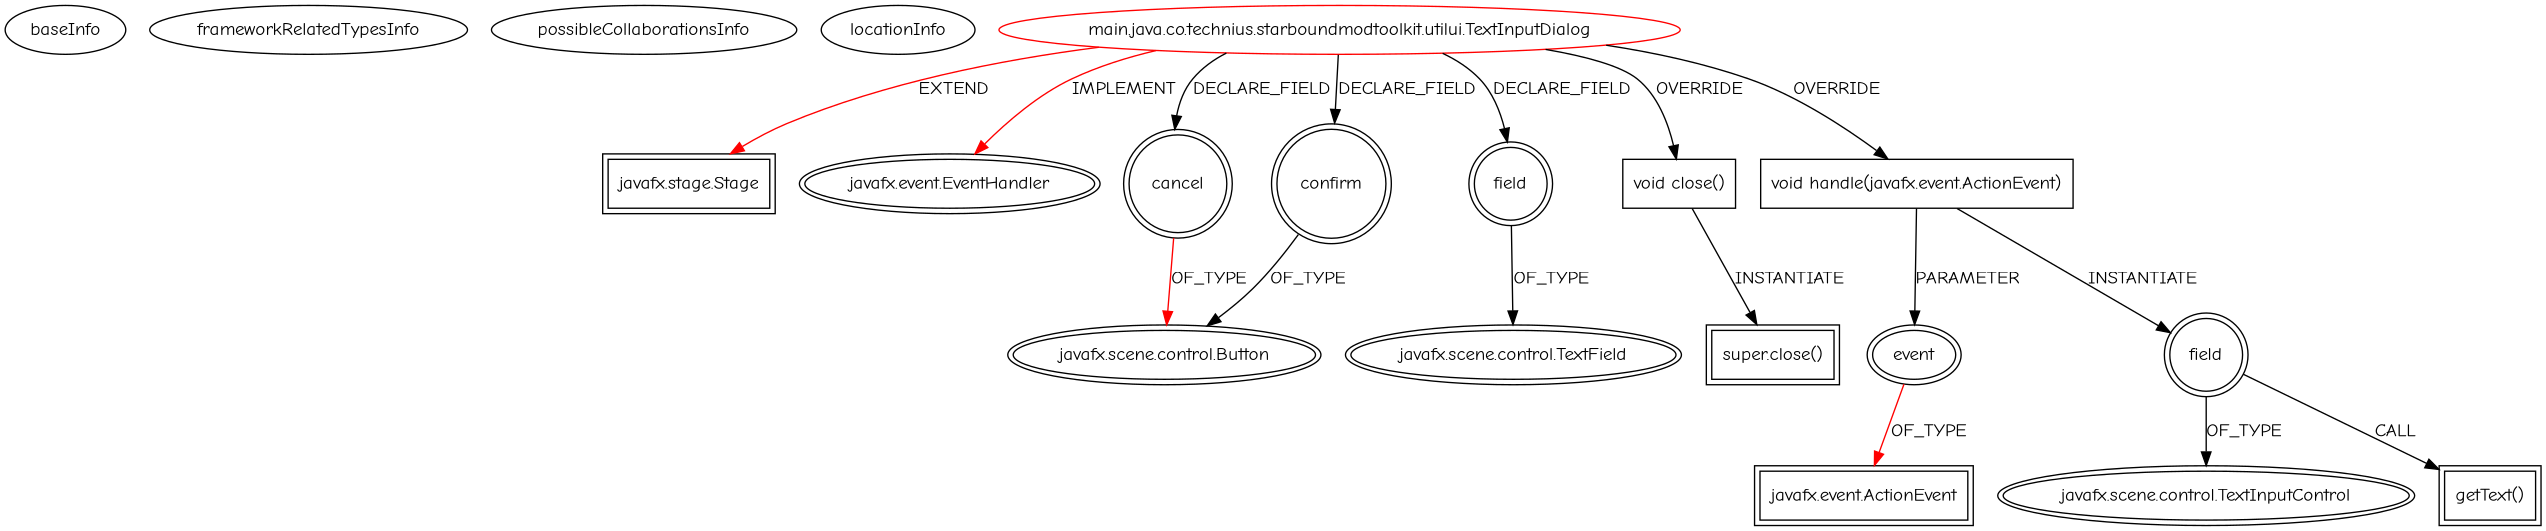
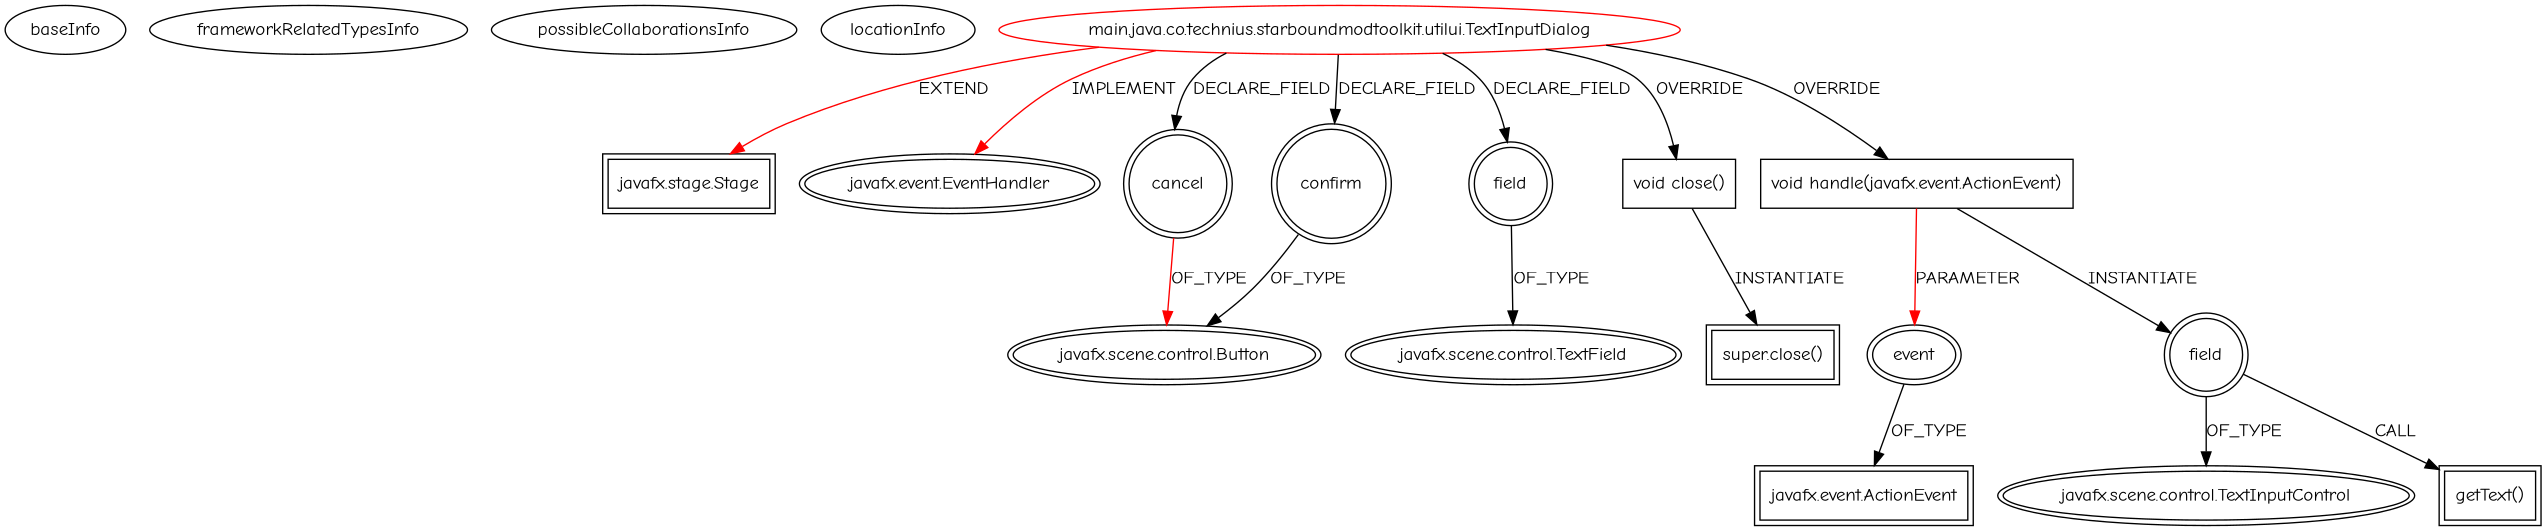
(1916, 260) -> (1916, 260)
(1892, 418) -> (1892, 418)
